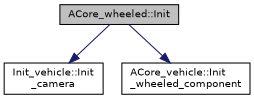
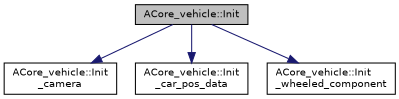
(119, 15) -> (192, 15)
(54, 79) -> (60, 79)
none -> (192, 79)
